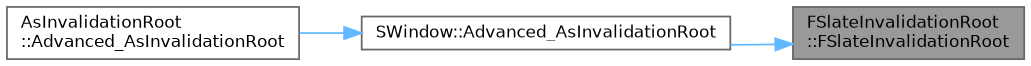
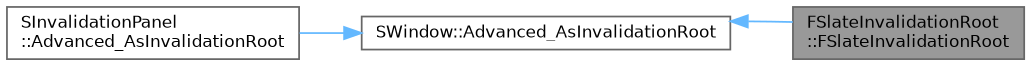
(153, 33) -> (153, 33)
(753, 45) -> (771, 22)
